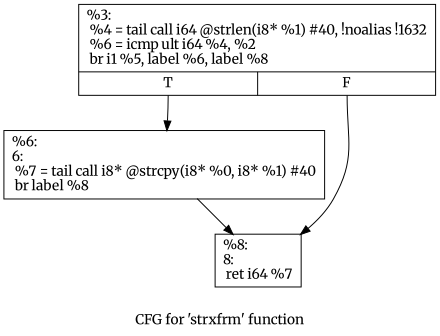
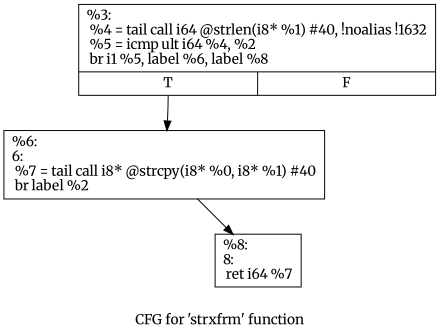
(172, 45) -> (172, 45)
(346, 168) -> none
(50, 186) -> (50, 186)
